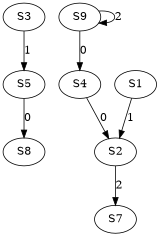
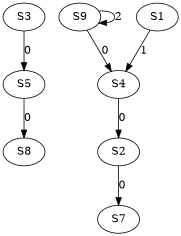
(28, 51) -> (28, 51)
(127, 114) -> (140, 47)
(119, 186) -> (122, 186)
